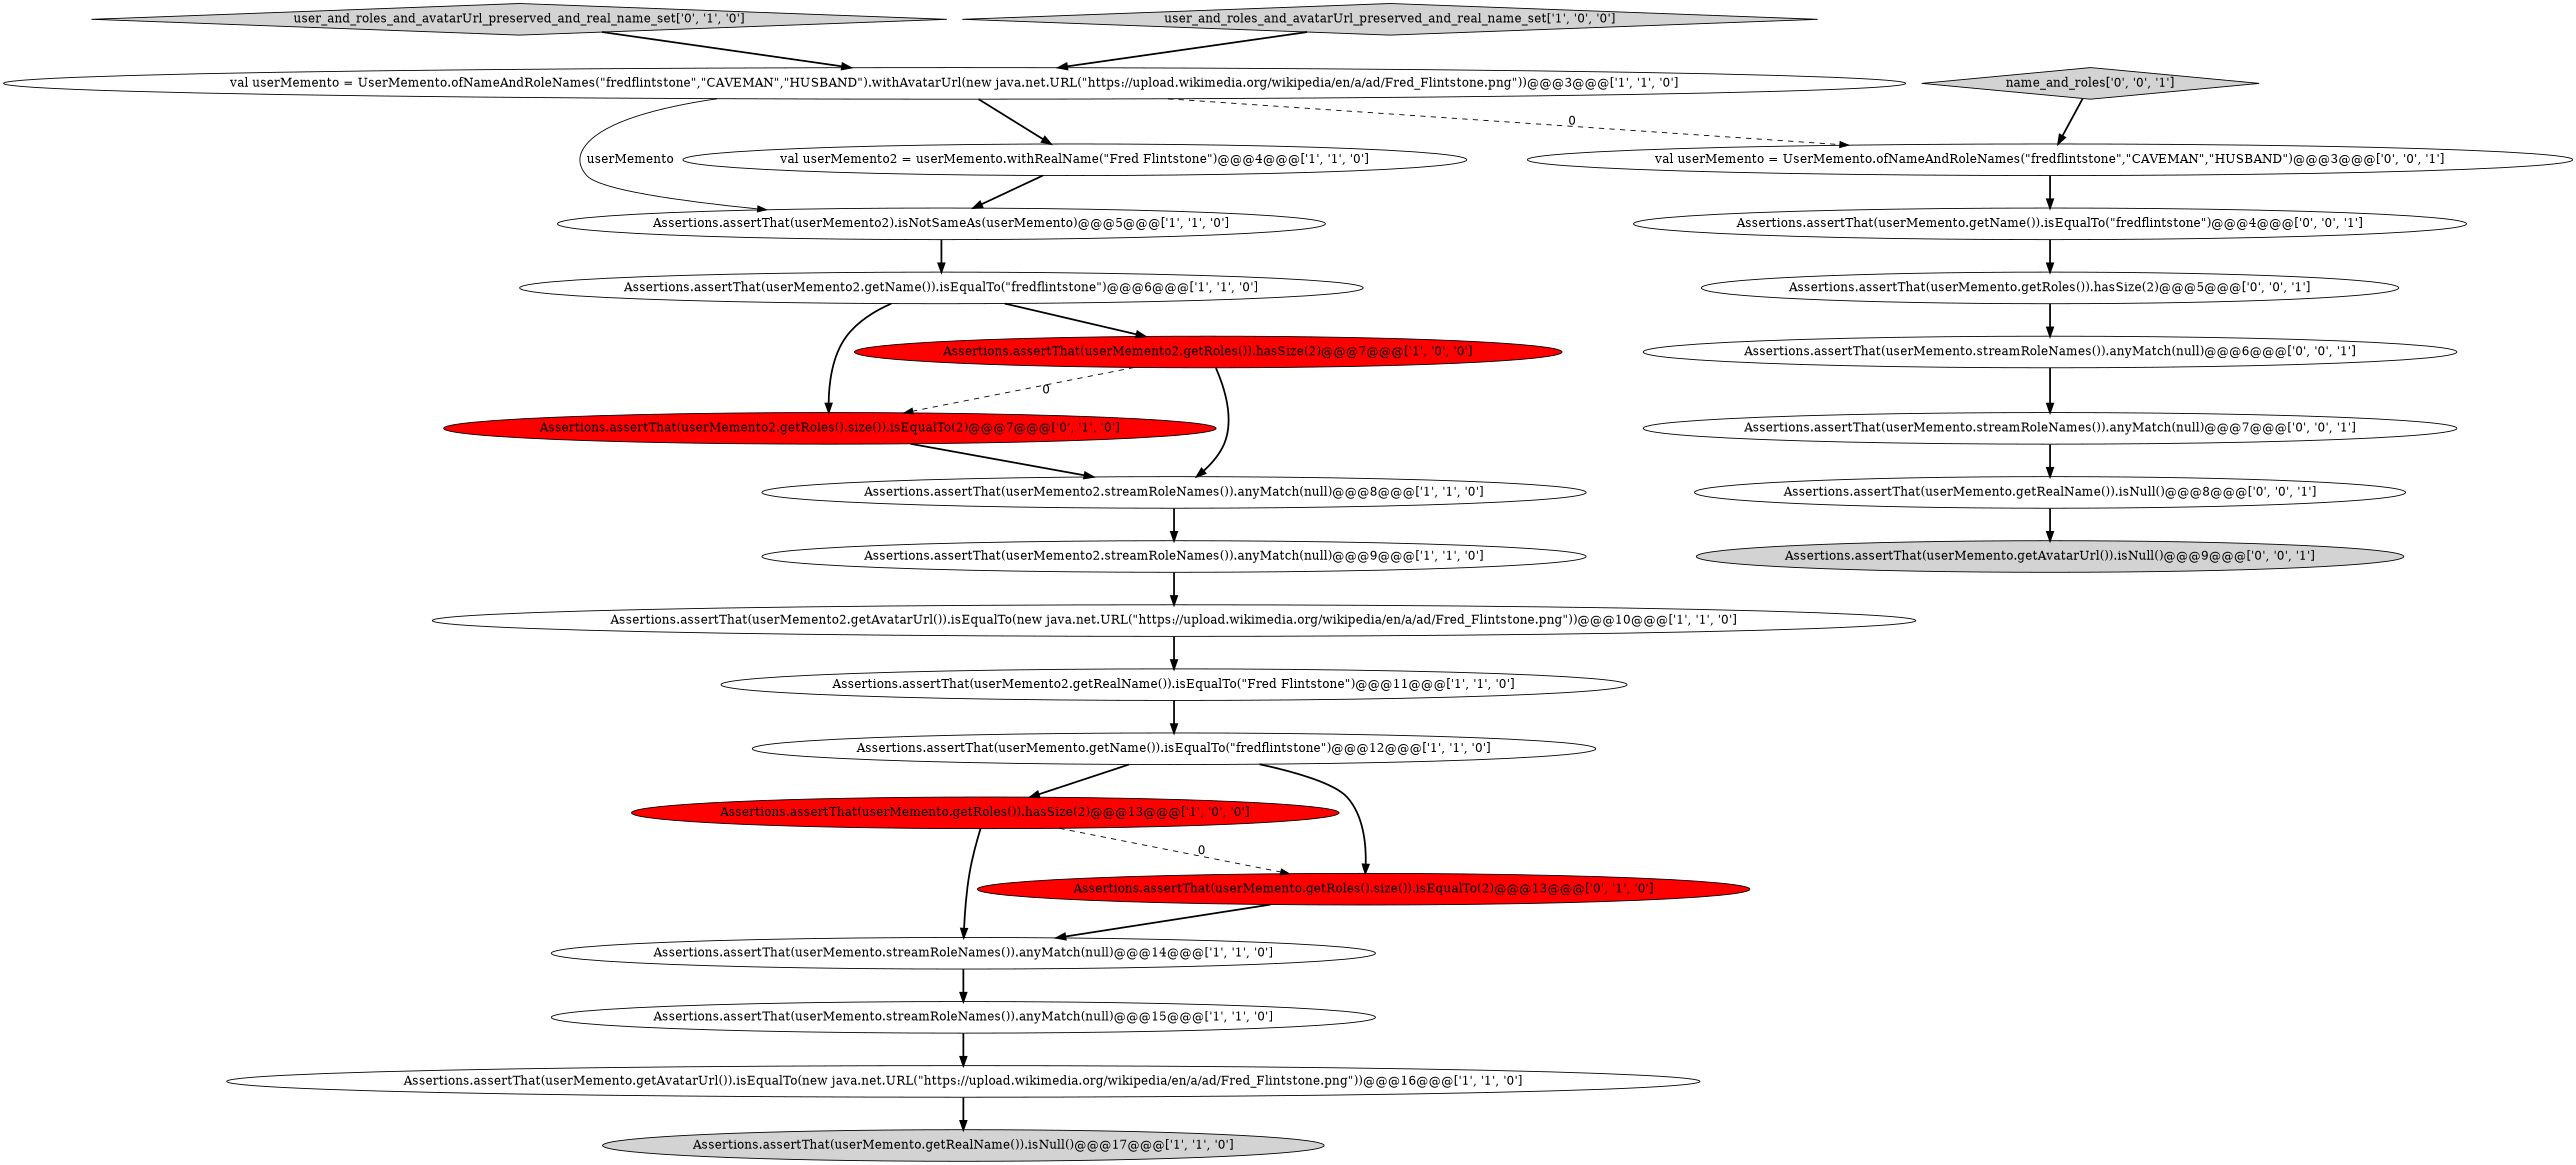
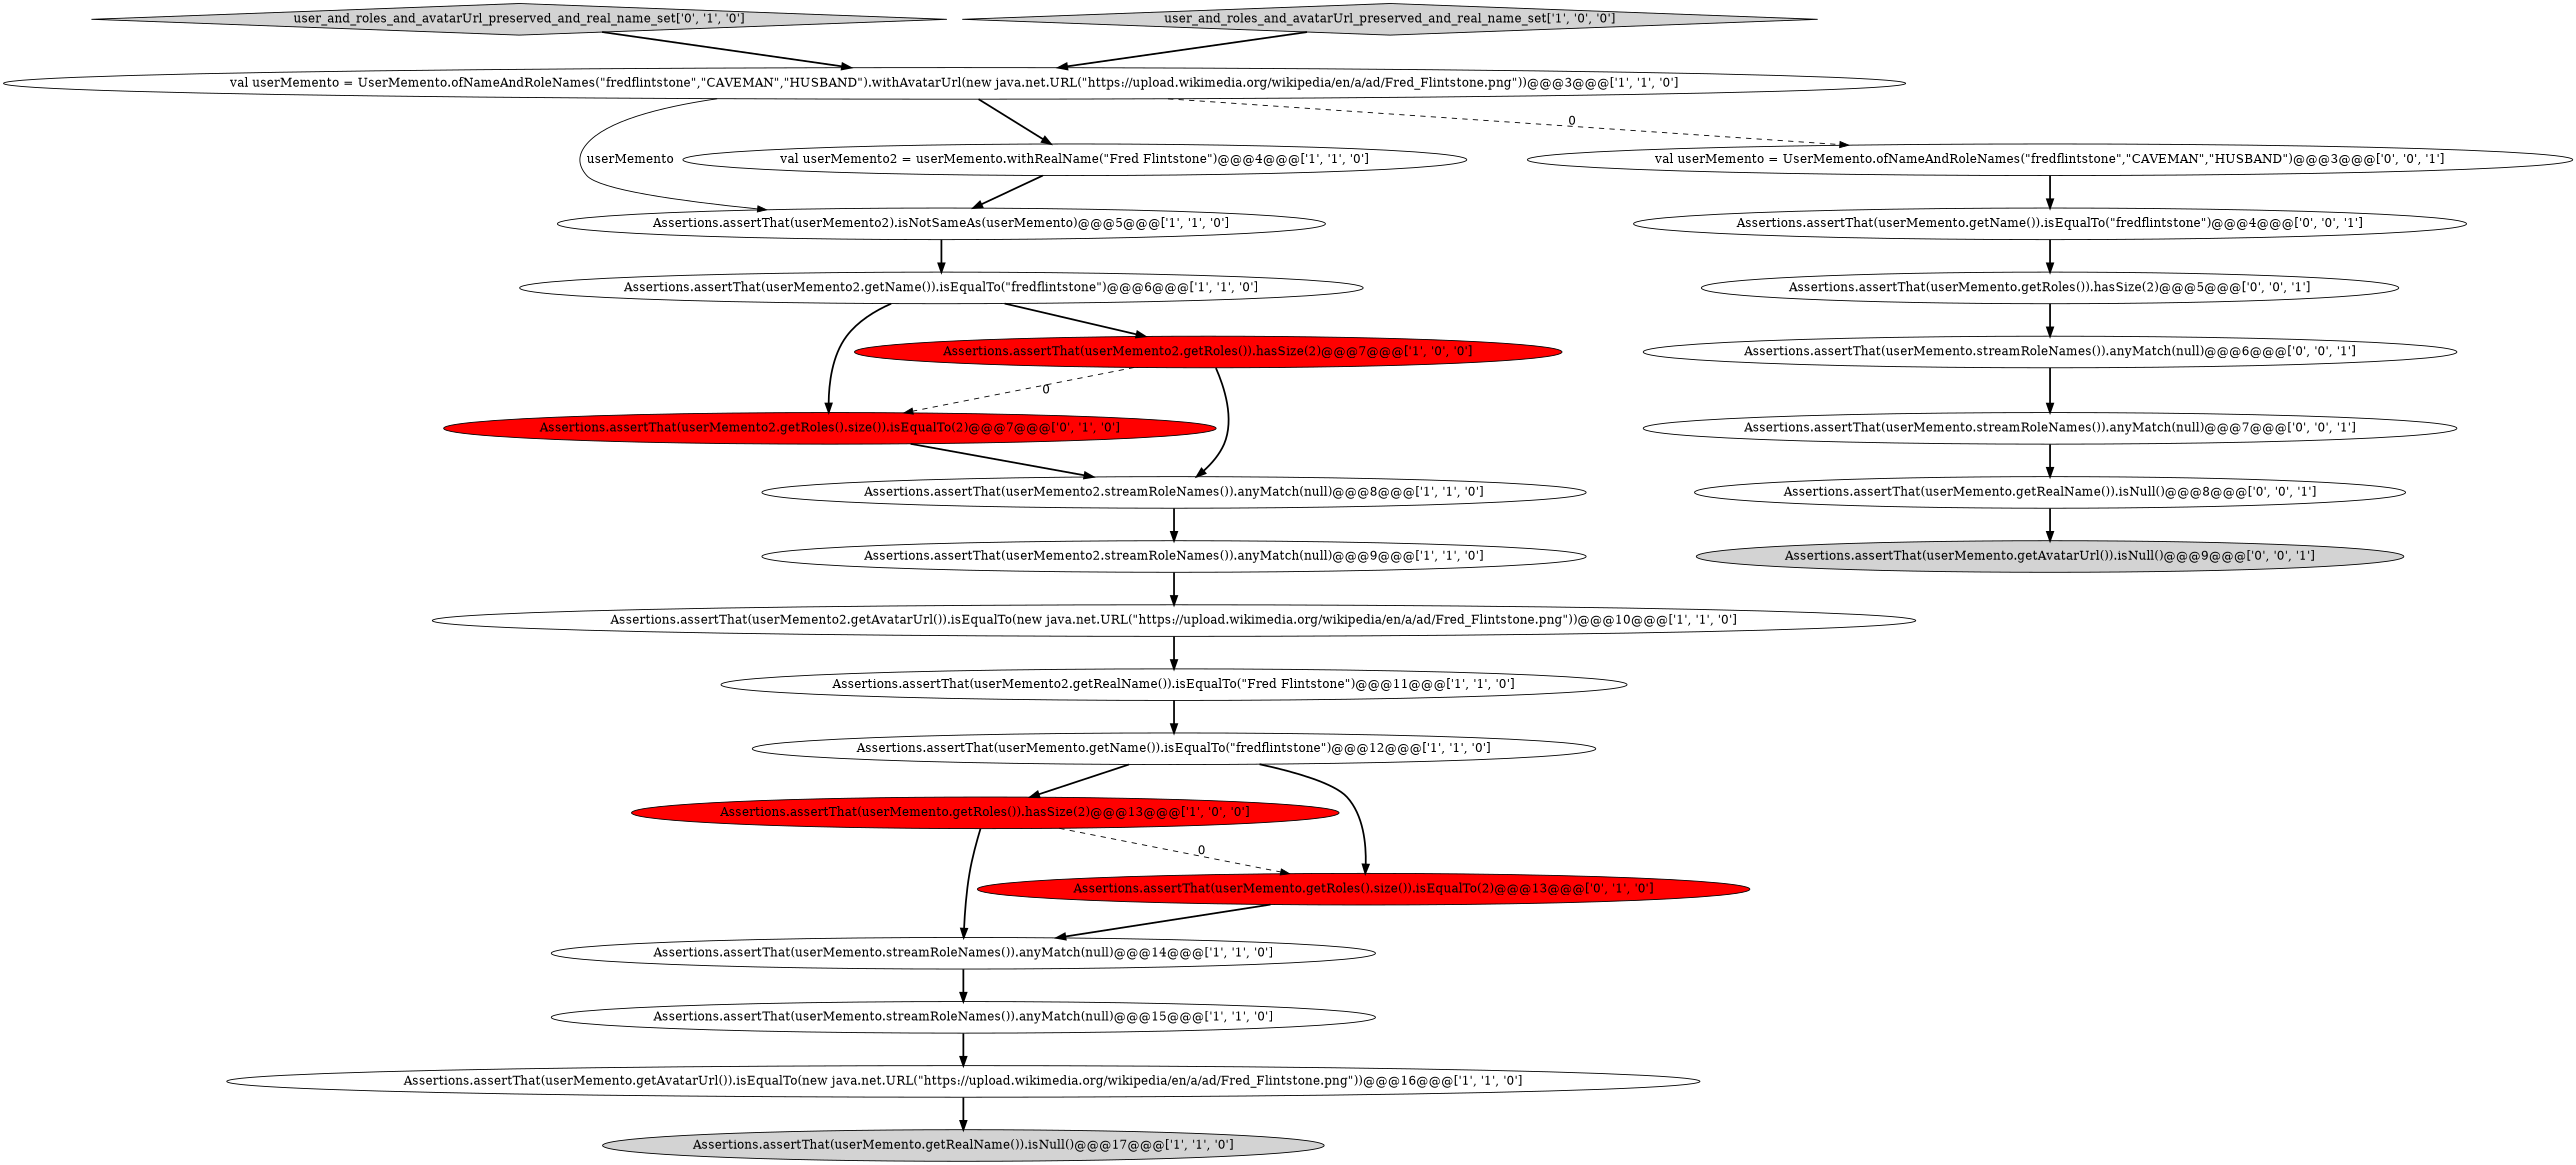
(2090, 83) -> none
